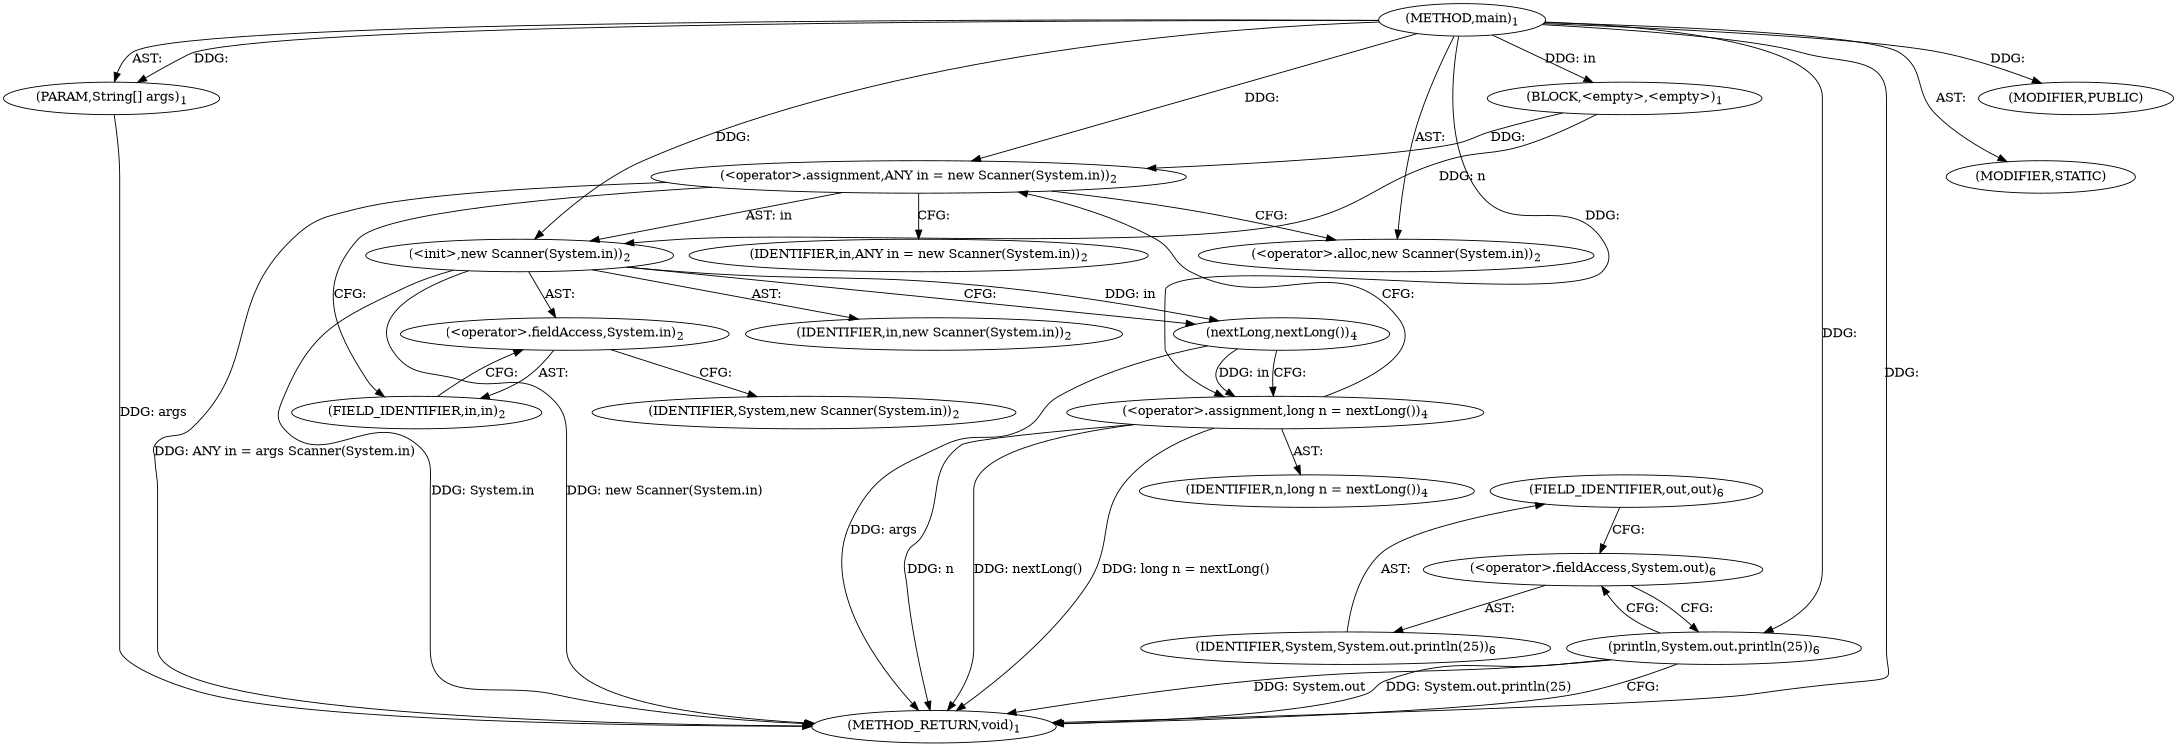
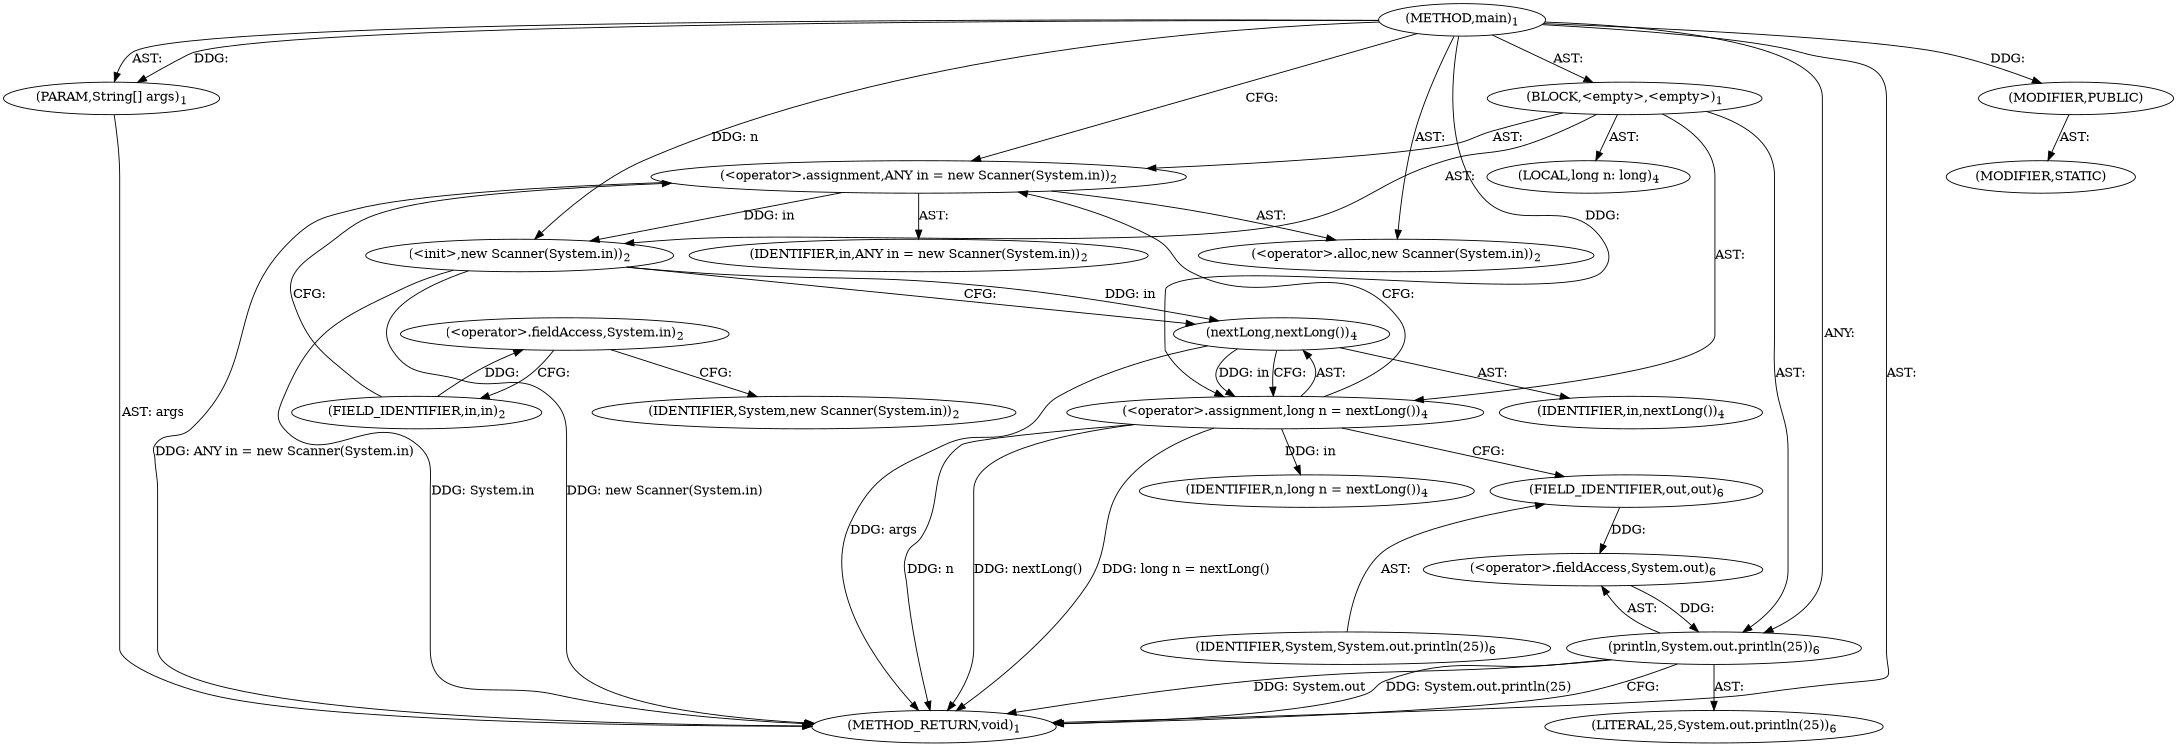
(1897, 52) -> (2060, 134)
(1570, 59) -> (1570, 59)
(1264, 98) -> (1264, 98)
(735, 138) -> (735, 138)
(1510, 138) -> (1510, 138)
(1462, 177) -> (1462, 177)
none -> (1589, 177)
(448, 212) -> (388, 211)
(769, 216) -> (769, 216)
(936, 216) -> (936, 216)
(1273, 216) -> (1273, 216)
(540, 291) -> none
(934, 334) -> none
(1842, 334) -> (1842, 334)
none -> (1693, 353)
none -> (1774, 359)
(504, 373) -> (504, 373)
(556, 373) -> (556, 373)
(1904, 373) -> (1904, 373)
none -> (1315, 378)
(154, 413) -> (154, 413)
none -> (1631, 413)
none -> (1449, 451)
(284, 452) -> (284, 452)
(1310, 452) -> (1310, 452)
(1631, 530) -> (1631, 530)
(1474, 607) -> none
(1644, 609) -> (1644, 609)
(1699, 609) -> (1699, 609)
none -> (1714, 727)
